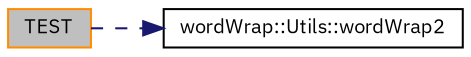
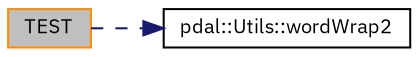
(313, 28) -> (287, 28)
